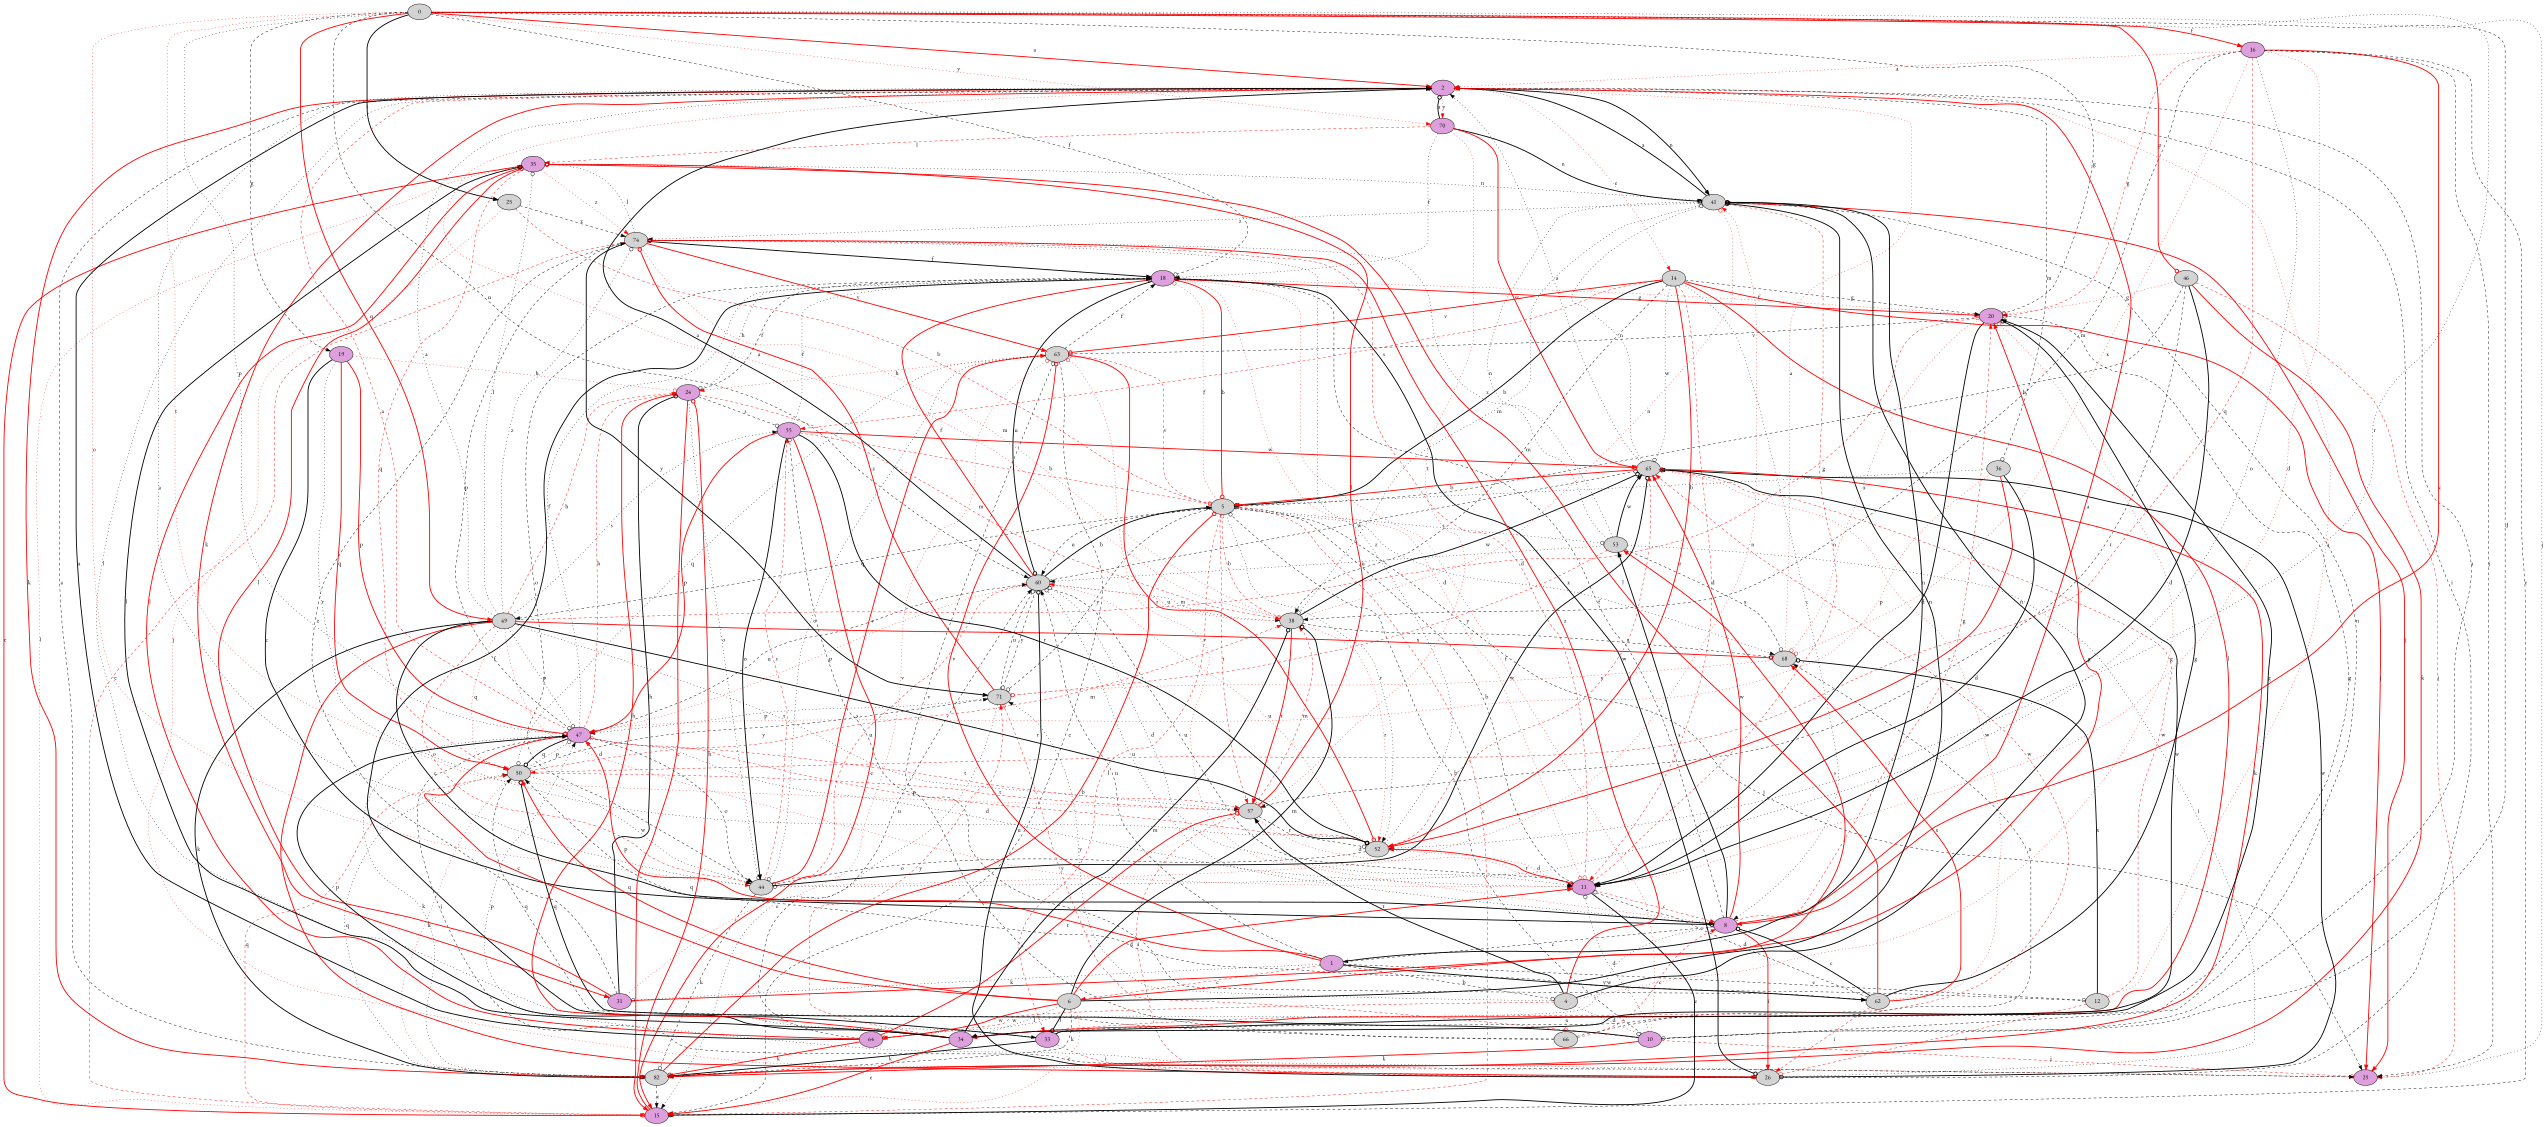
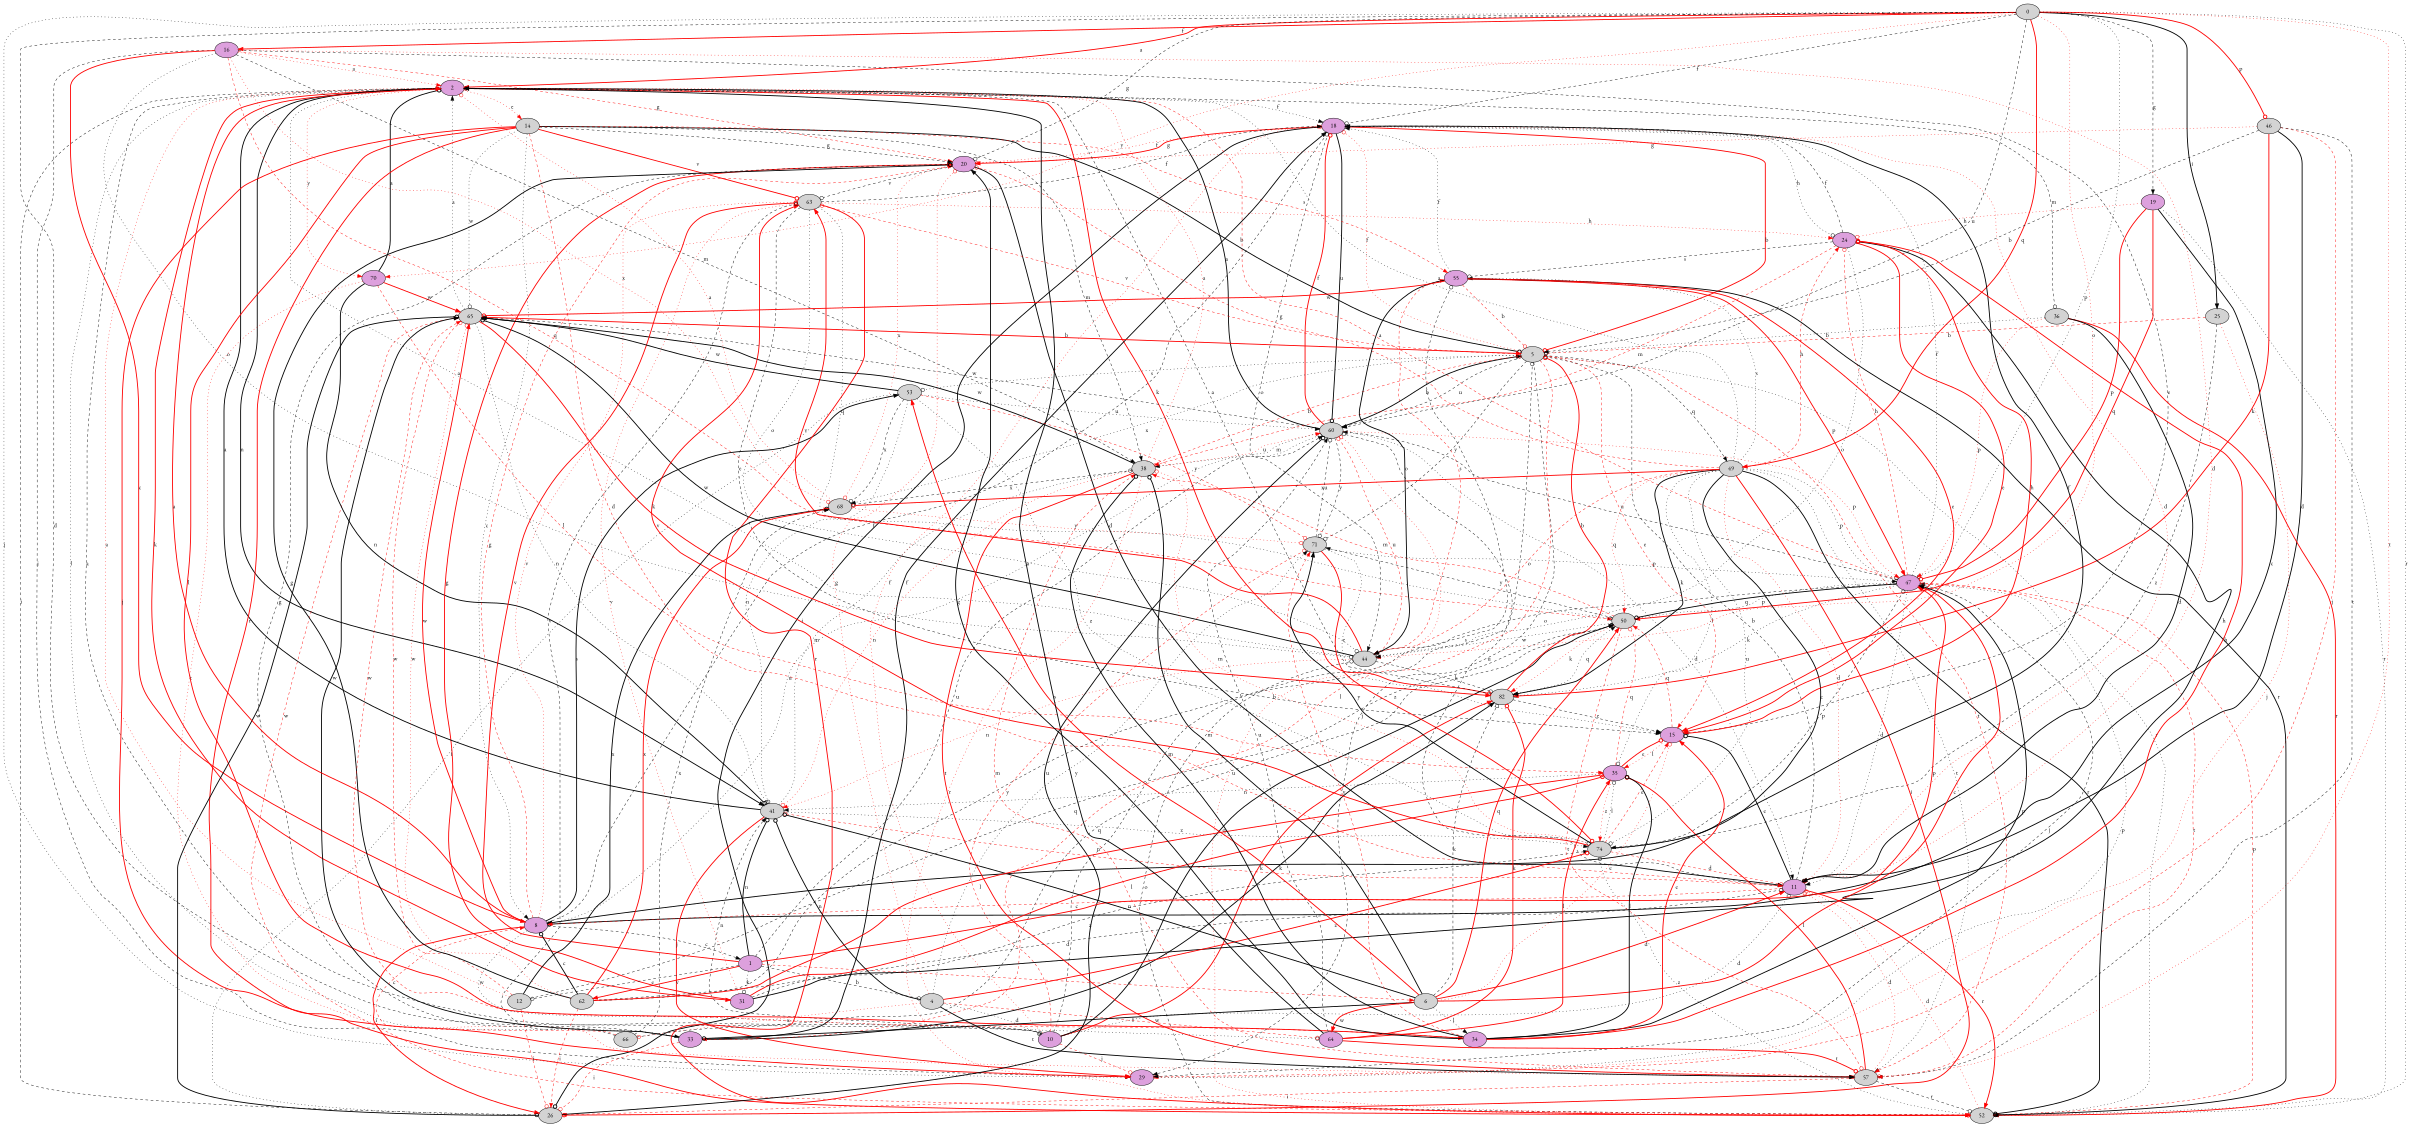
(1352, 264) -> (893, 93)
(512, 430) -> (1747, 659)
(1602, 986) -> (668, 982)
